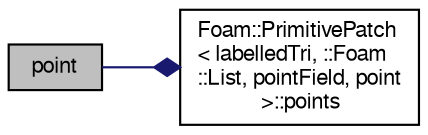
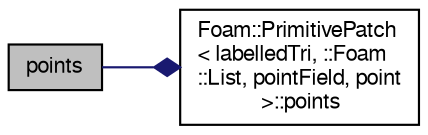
(55, 67) -> (55, 67)
